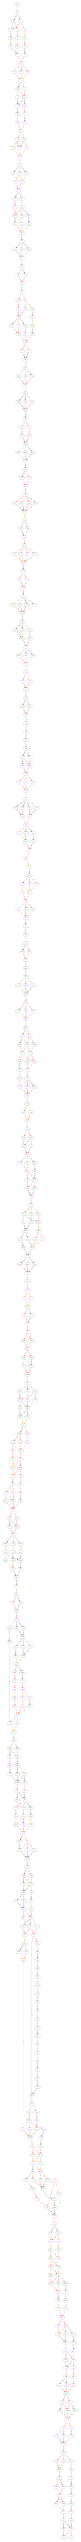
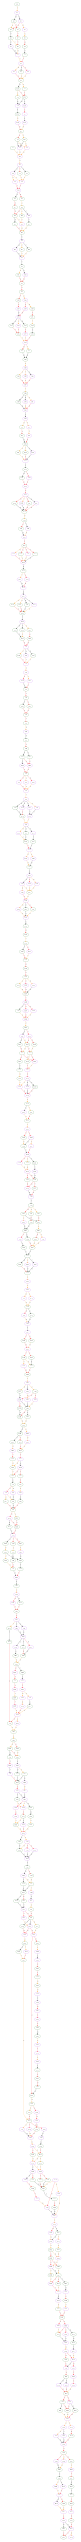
(15, 144) -> (21, 145)
(18, 177) -> (13, 177)
none -> (33, 859)
